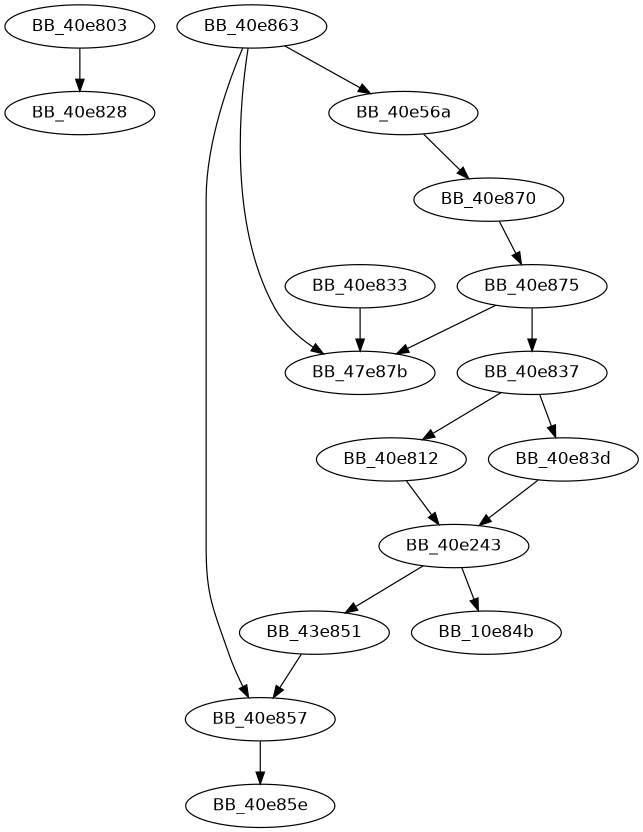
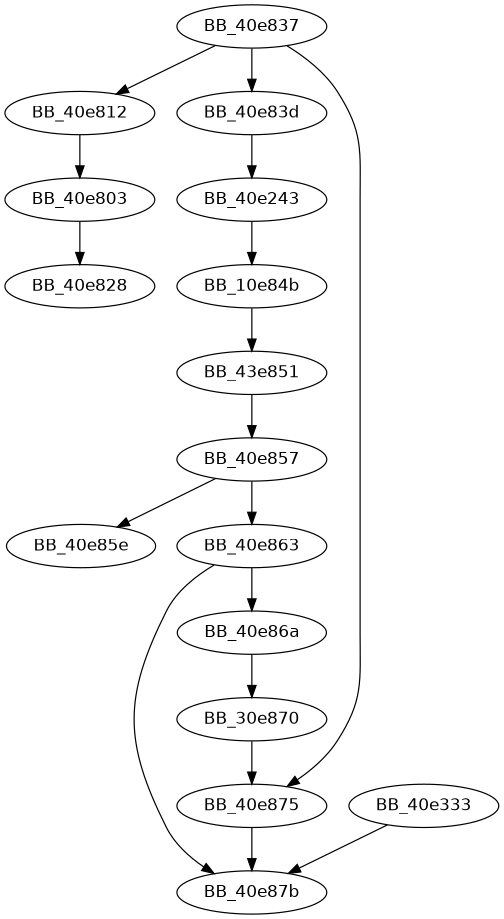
(403, 113) -> (252, 633)
(489, 200) -> (252, 719)
(360, 286) -> (424, 806)
(532, 324) -> (360, 410)
(206, 368) -> (252, 497)
(360, 373) -> (252, 892)
(419, 498) -> (80, 150)
(390, 586) -> (252, 324)
